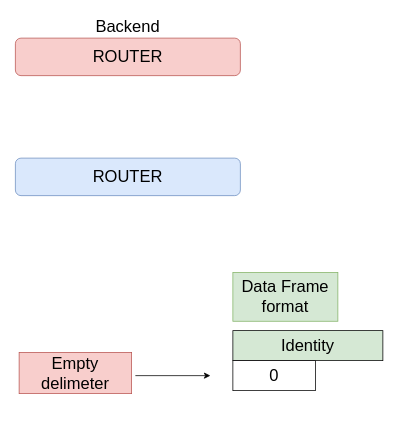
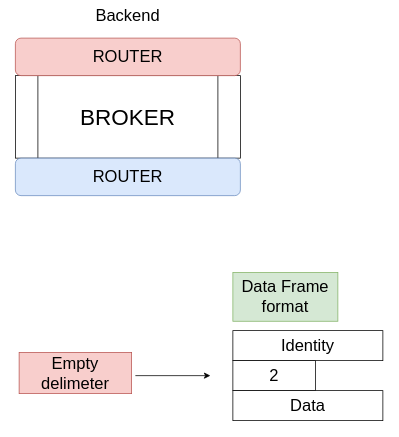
(128, 27) -> (128, 15)
none -> (128, 117)
(308, 345) -> (308, 345)
(274, 375) -> (274, 375)
none -> (308, 405)
